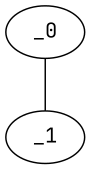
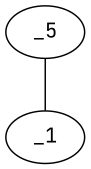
(45, 32) -> (45, 32)
